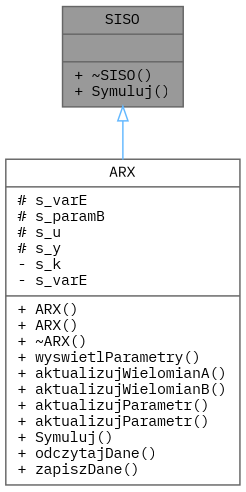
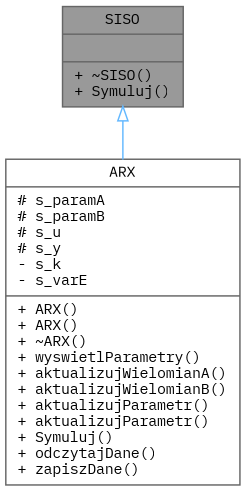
(53, 201) -> (62, 201)
